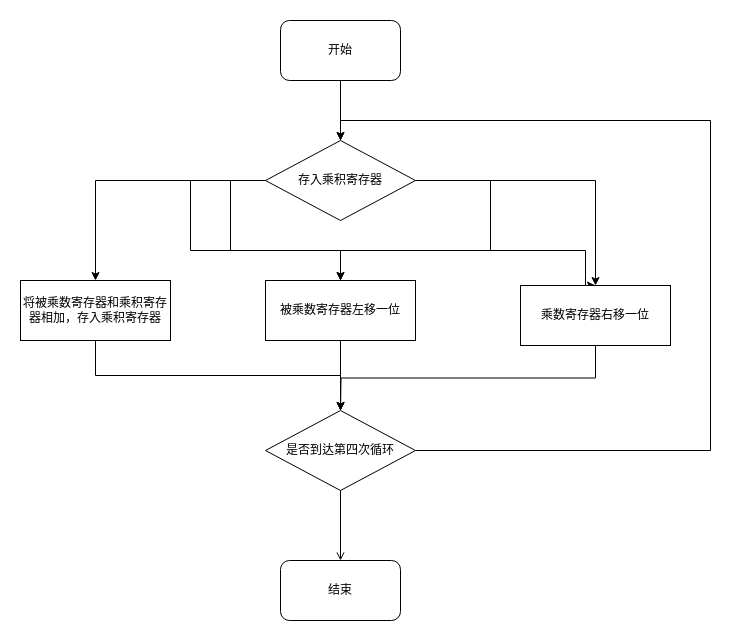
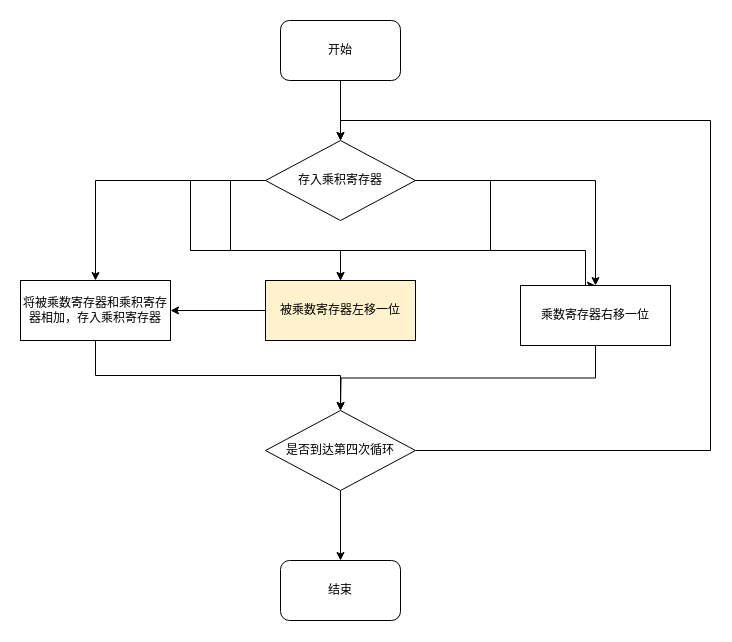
(341, 311) -> (341, 311)
(341, 357) -> (221, 311)
(341, 554) -> (341, 552)
